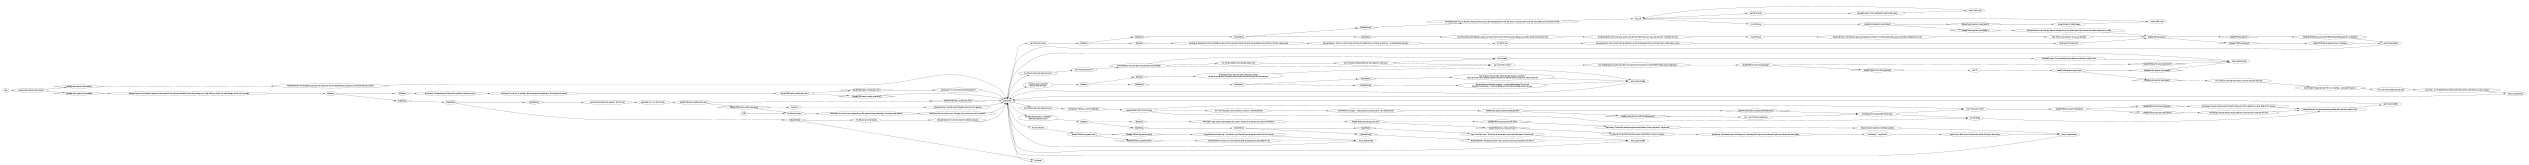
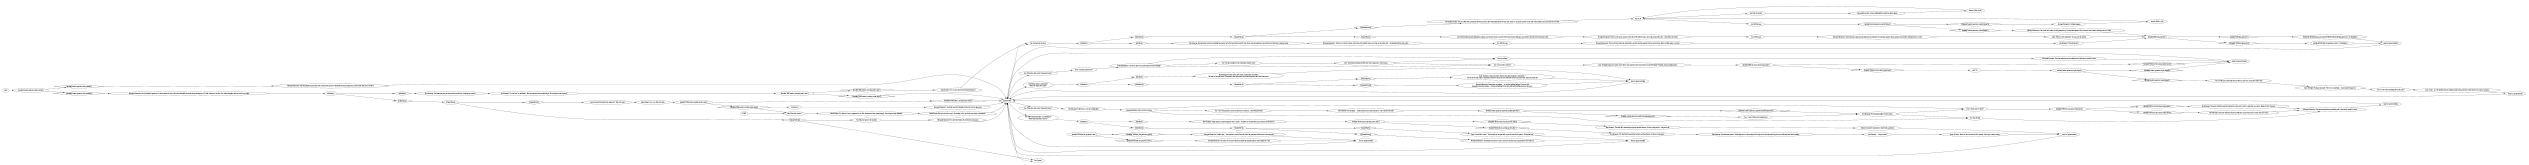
(993, 93) -> (991, 62)
(1038, 128) -> none
